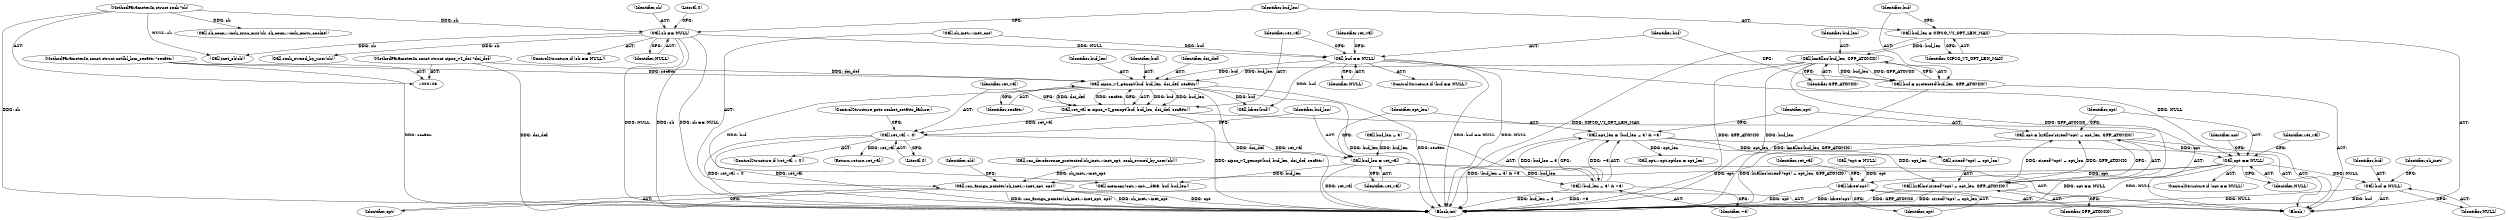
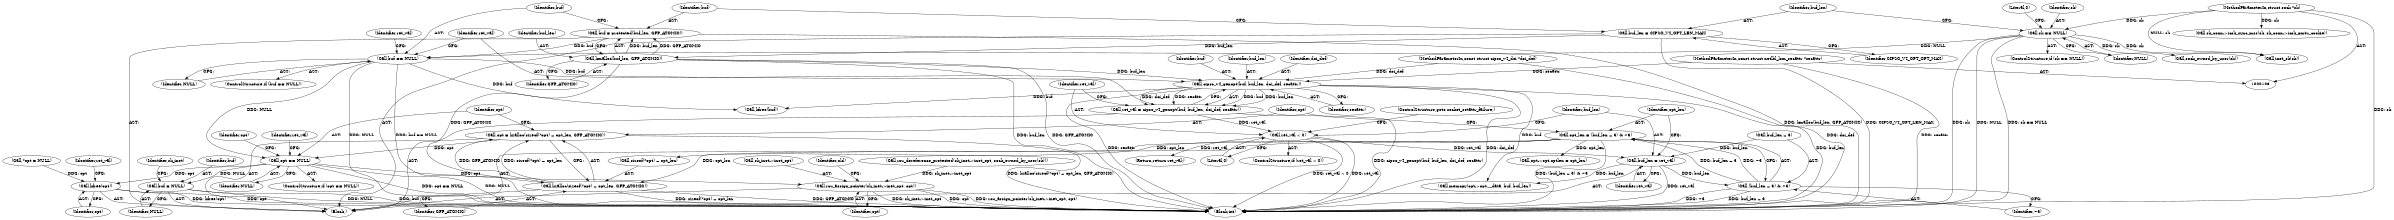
(1162, 46) -> (519, 52)
(1964, 59) -> (1904, 59)
(430, 71) -> none
